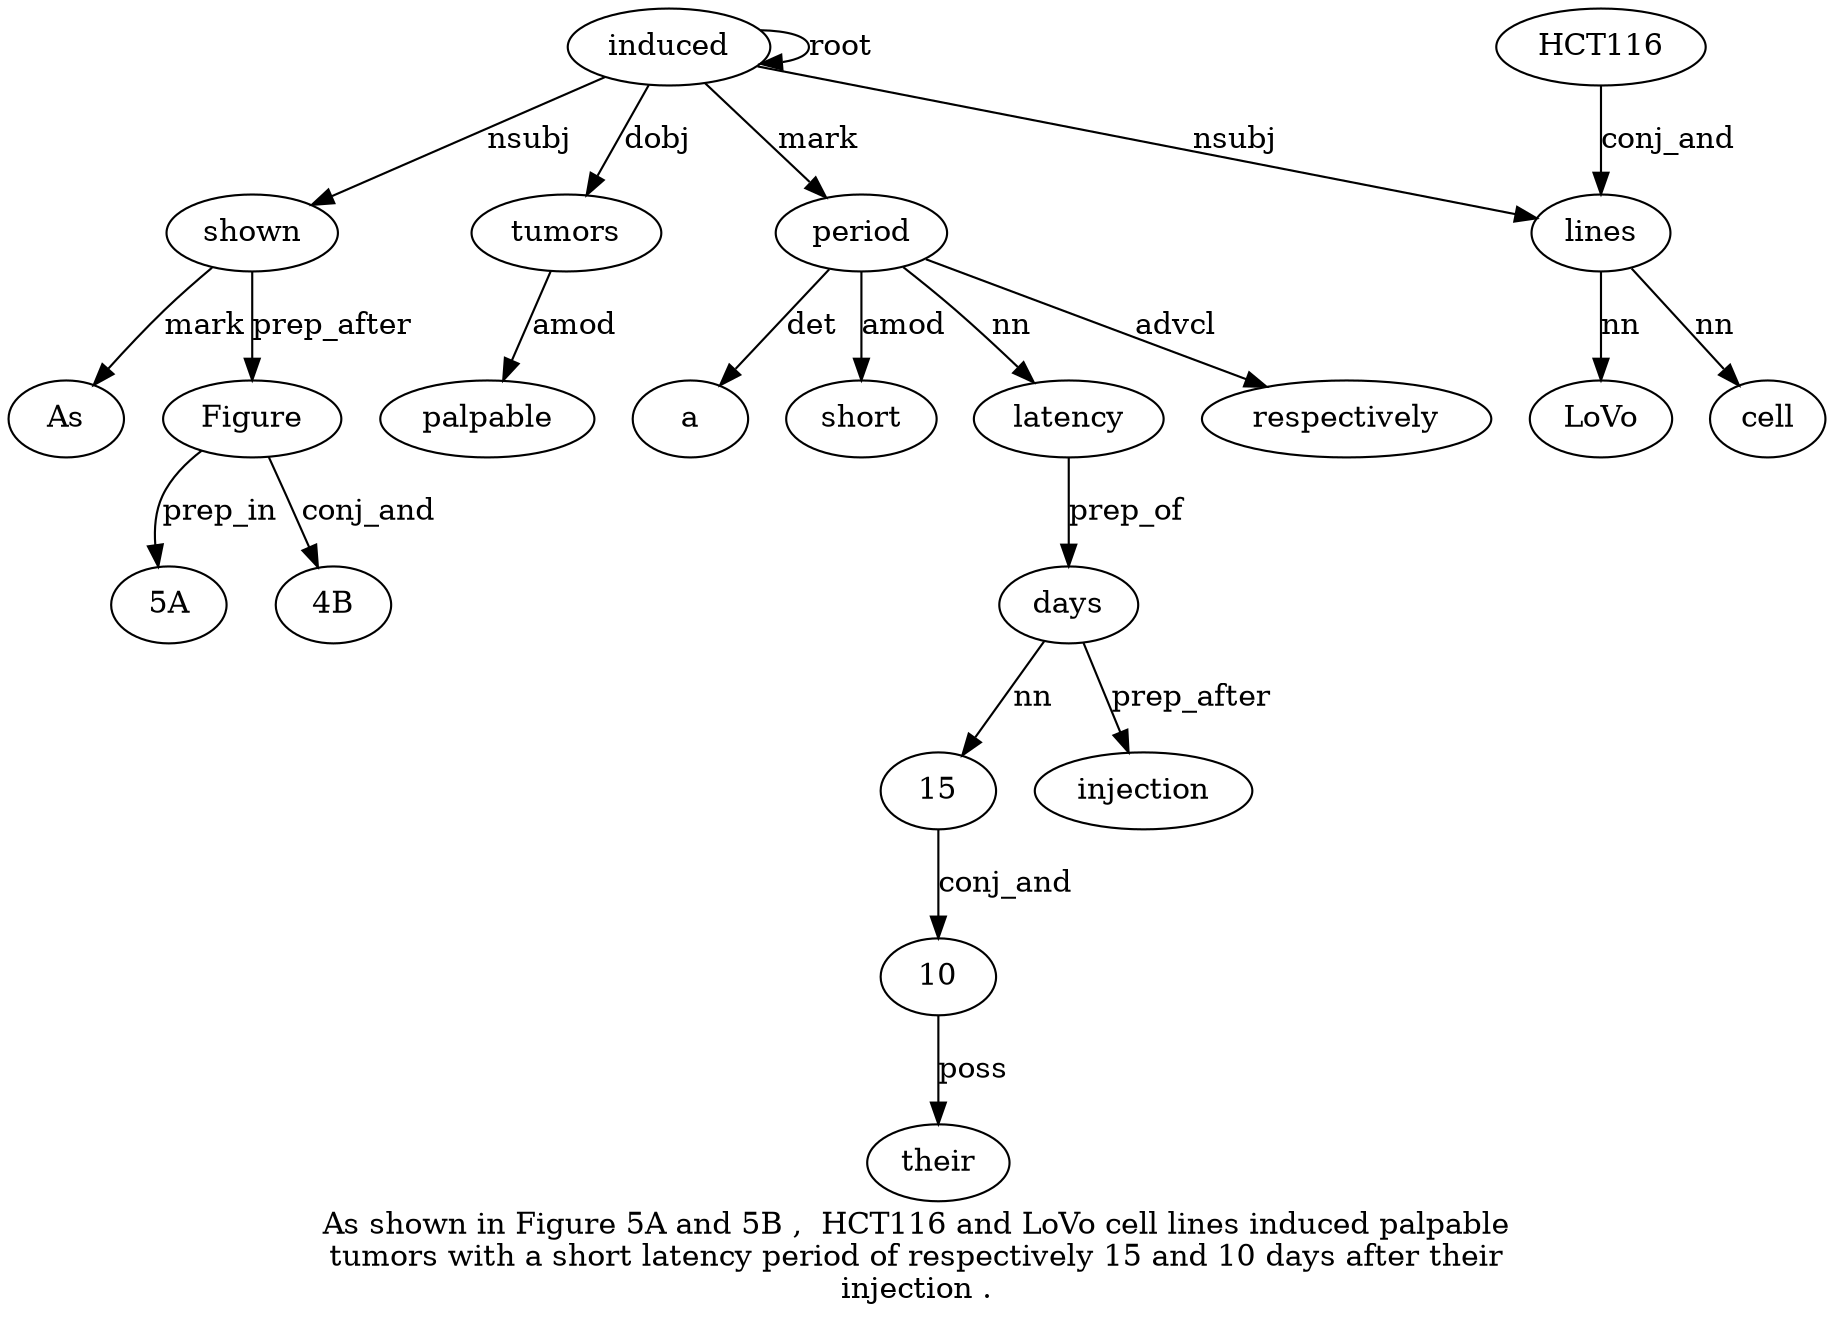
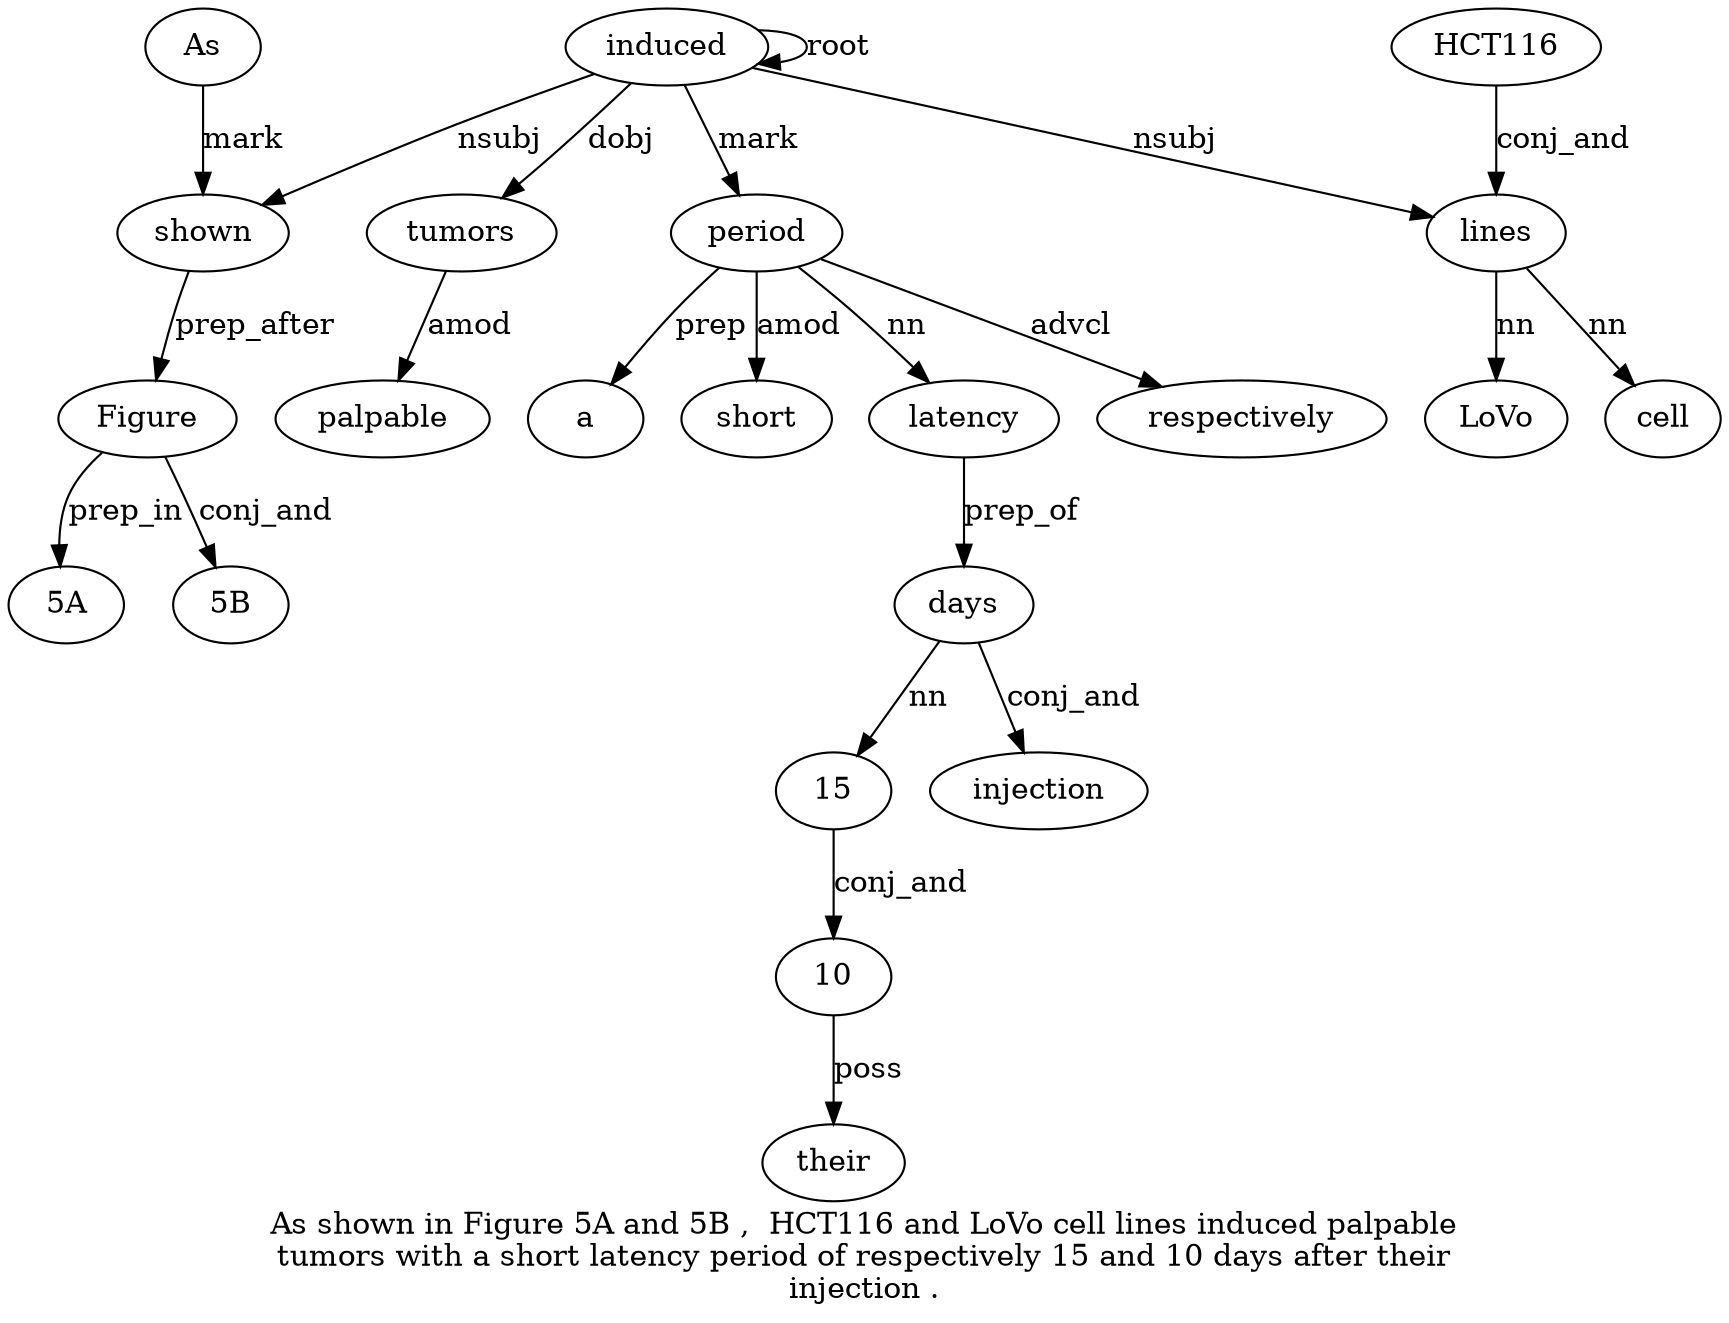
(158, 316) -> (203, 129)
(812, 326) -> (712, 326)
(333, 605) -> (231, 605)
(1192, 698) -> (1074, 698)
